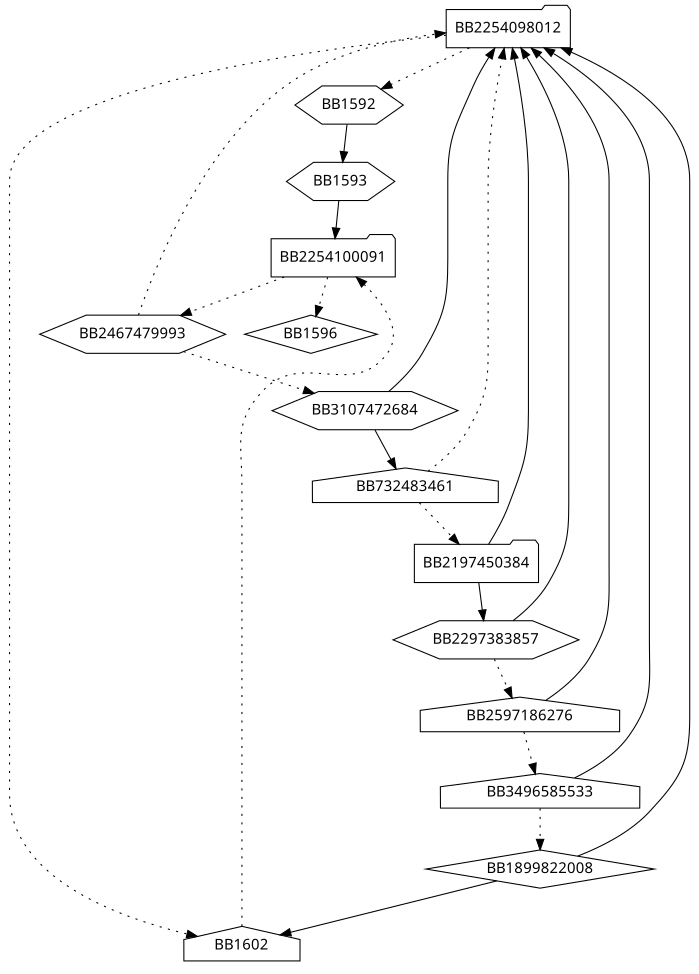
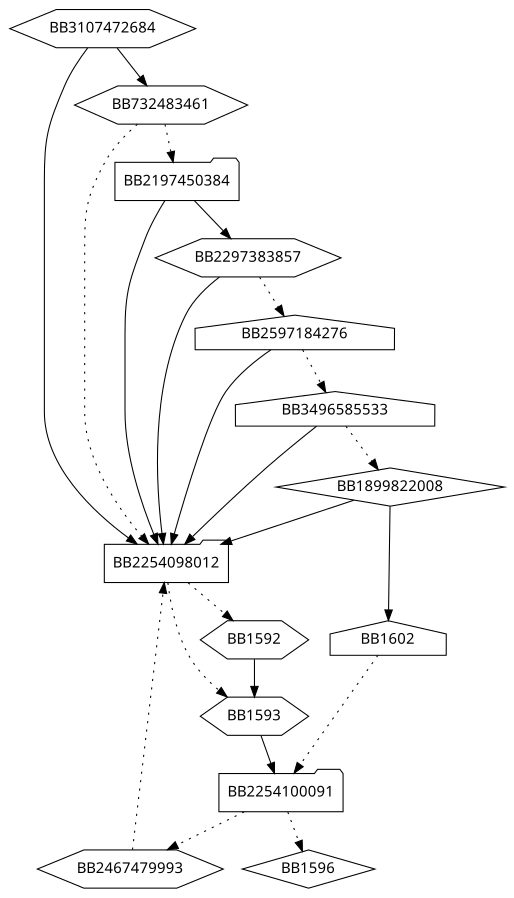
(10, 369) -> (182, 642)
(244, 371) -> none
(405, 487) -> (161, 105)
(520, 716) -> (295, 334)
